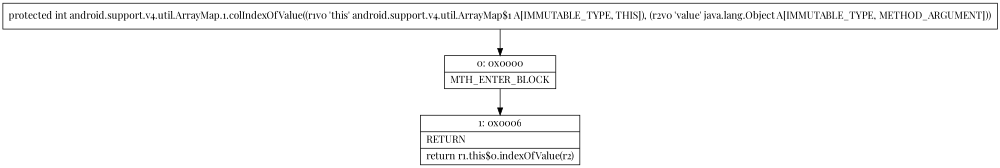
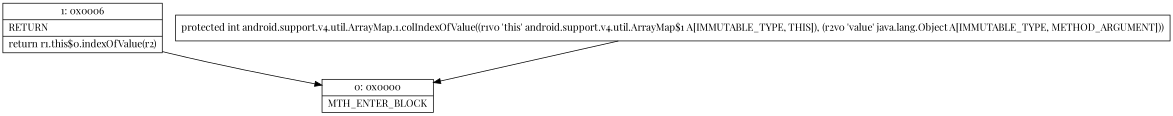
(500, 98) -> (238, 69)
